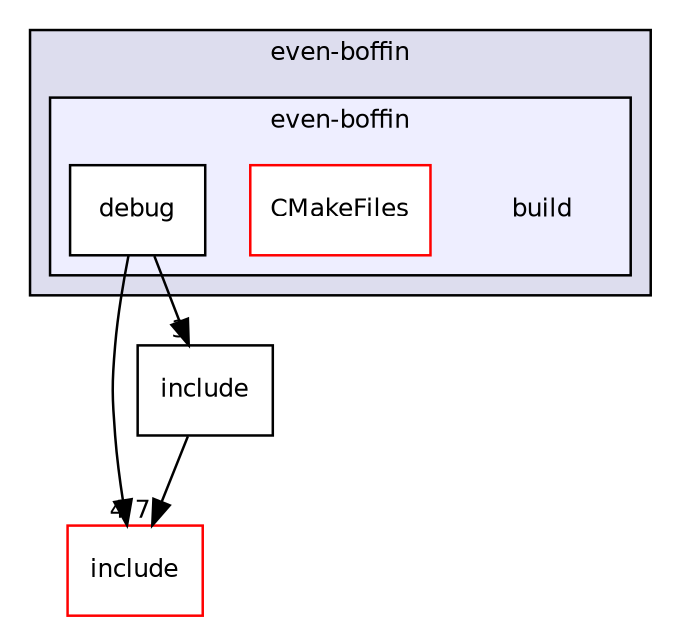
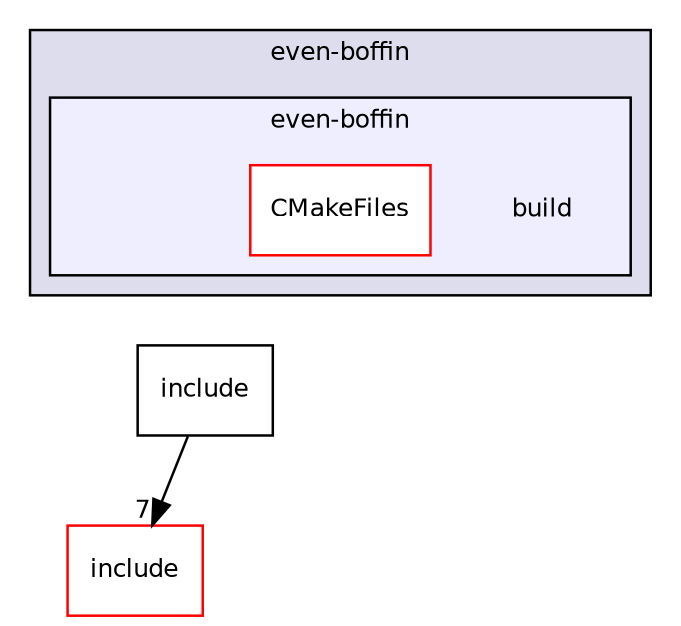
(138, 210) -> none
